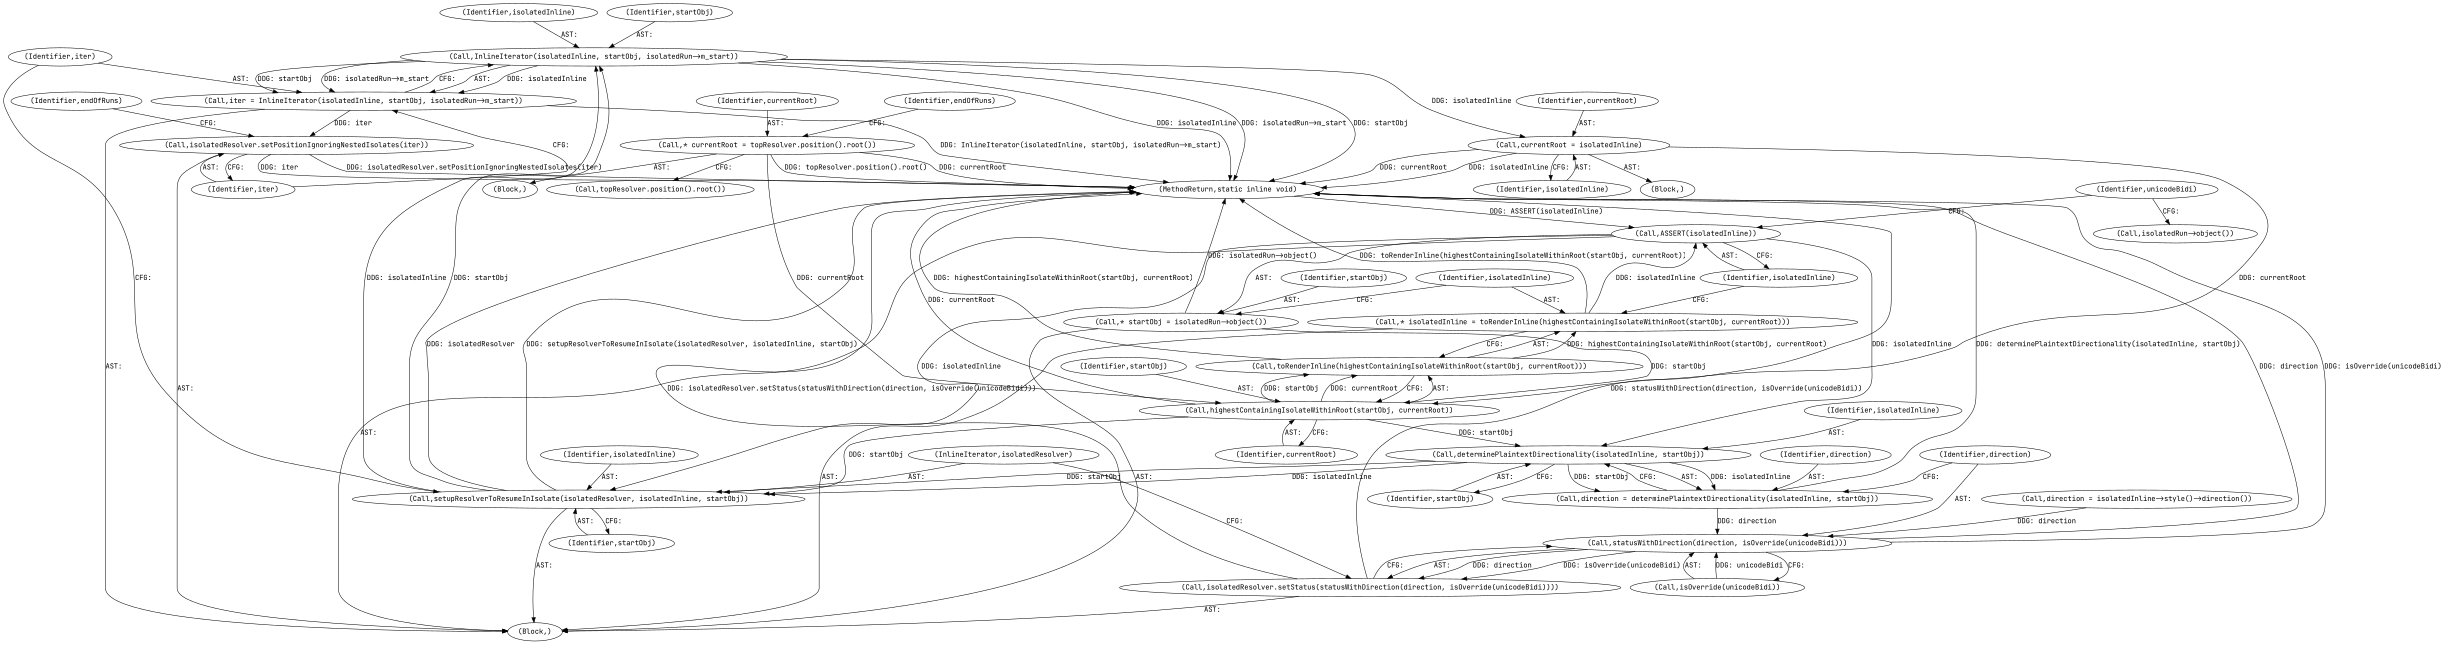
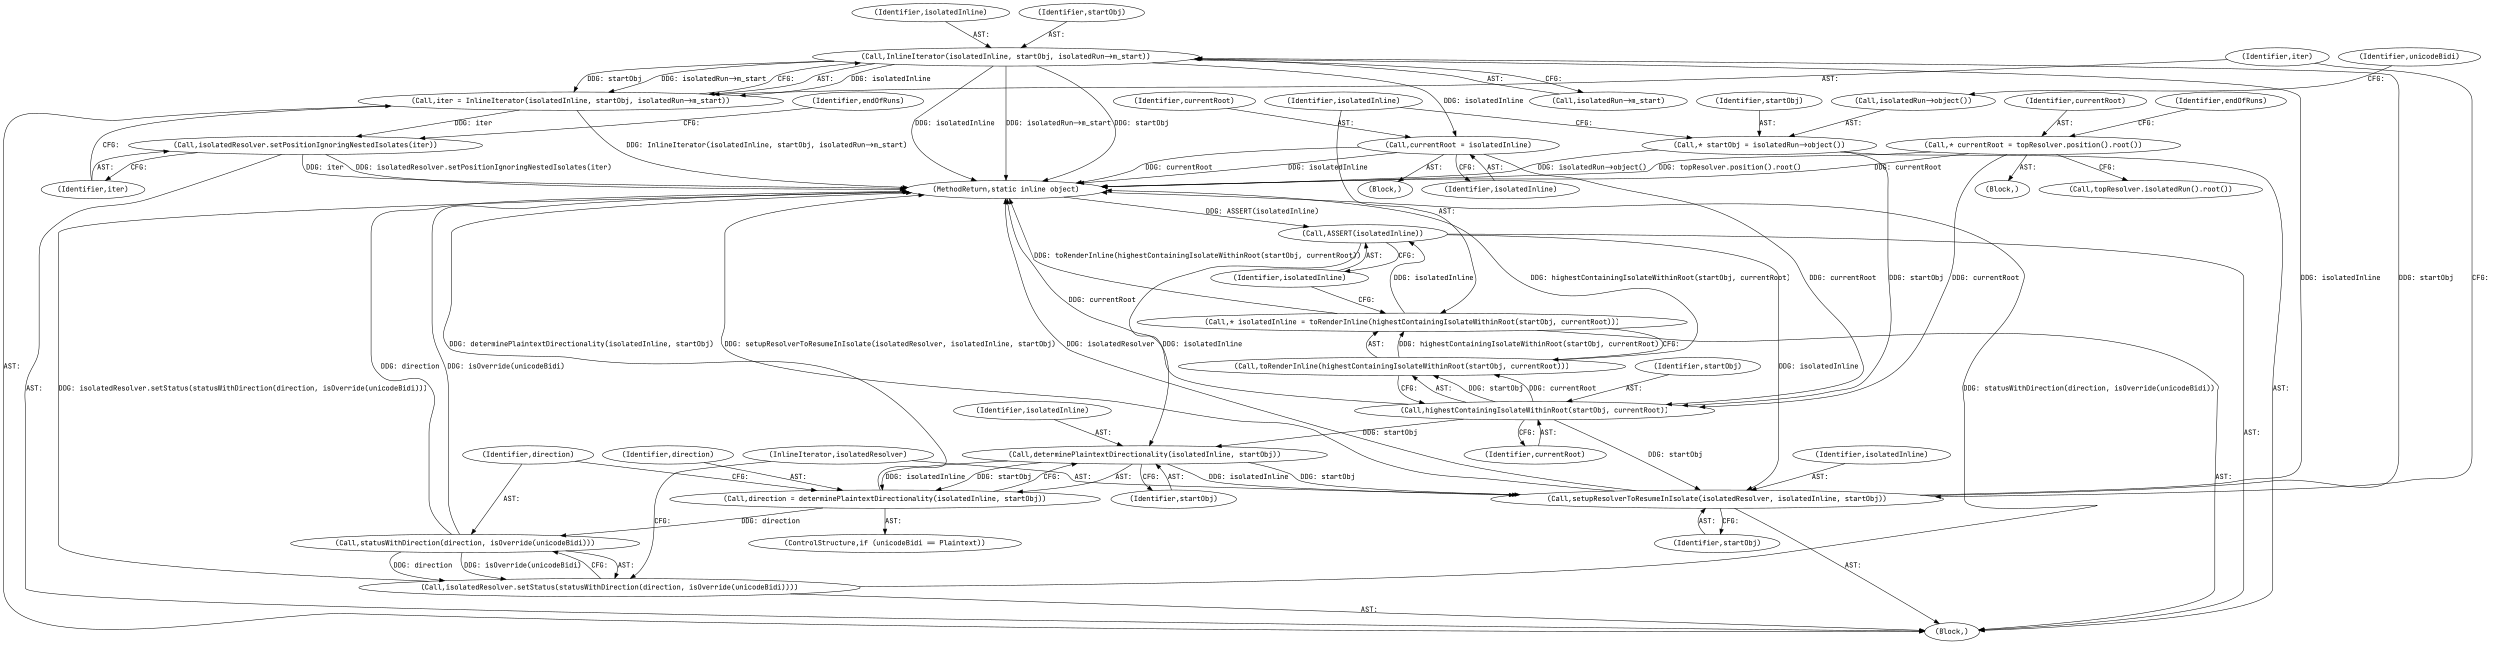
none -> (1608, 101)
(650, 190) -> (2151, 190)
(1228, 190) -> (1006, 190)
(1911, 213) -> none
(1362, 250) -> (1839, 122)
(2137, 499) -> none
none -> (885, 543)
(1717, 588) -> none
